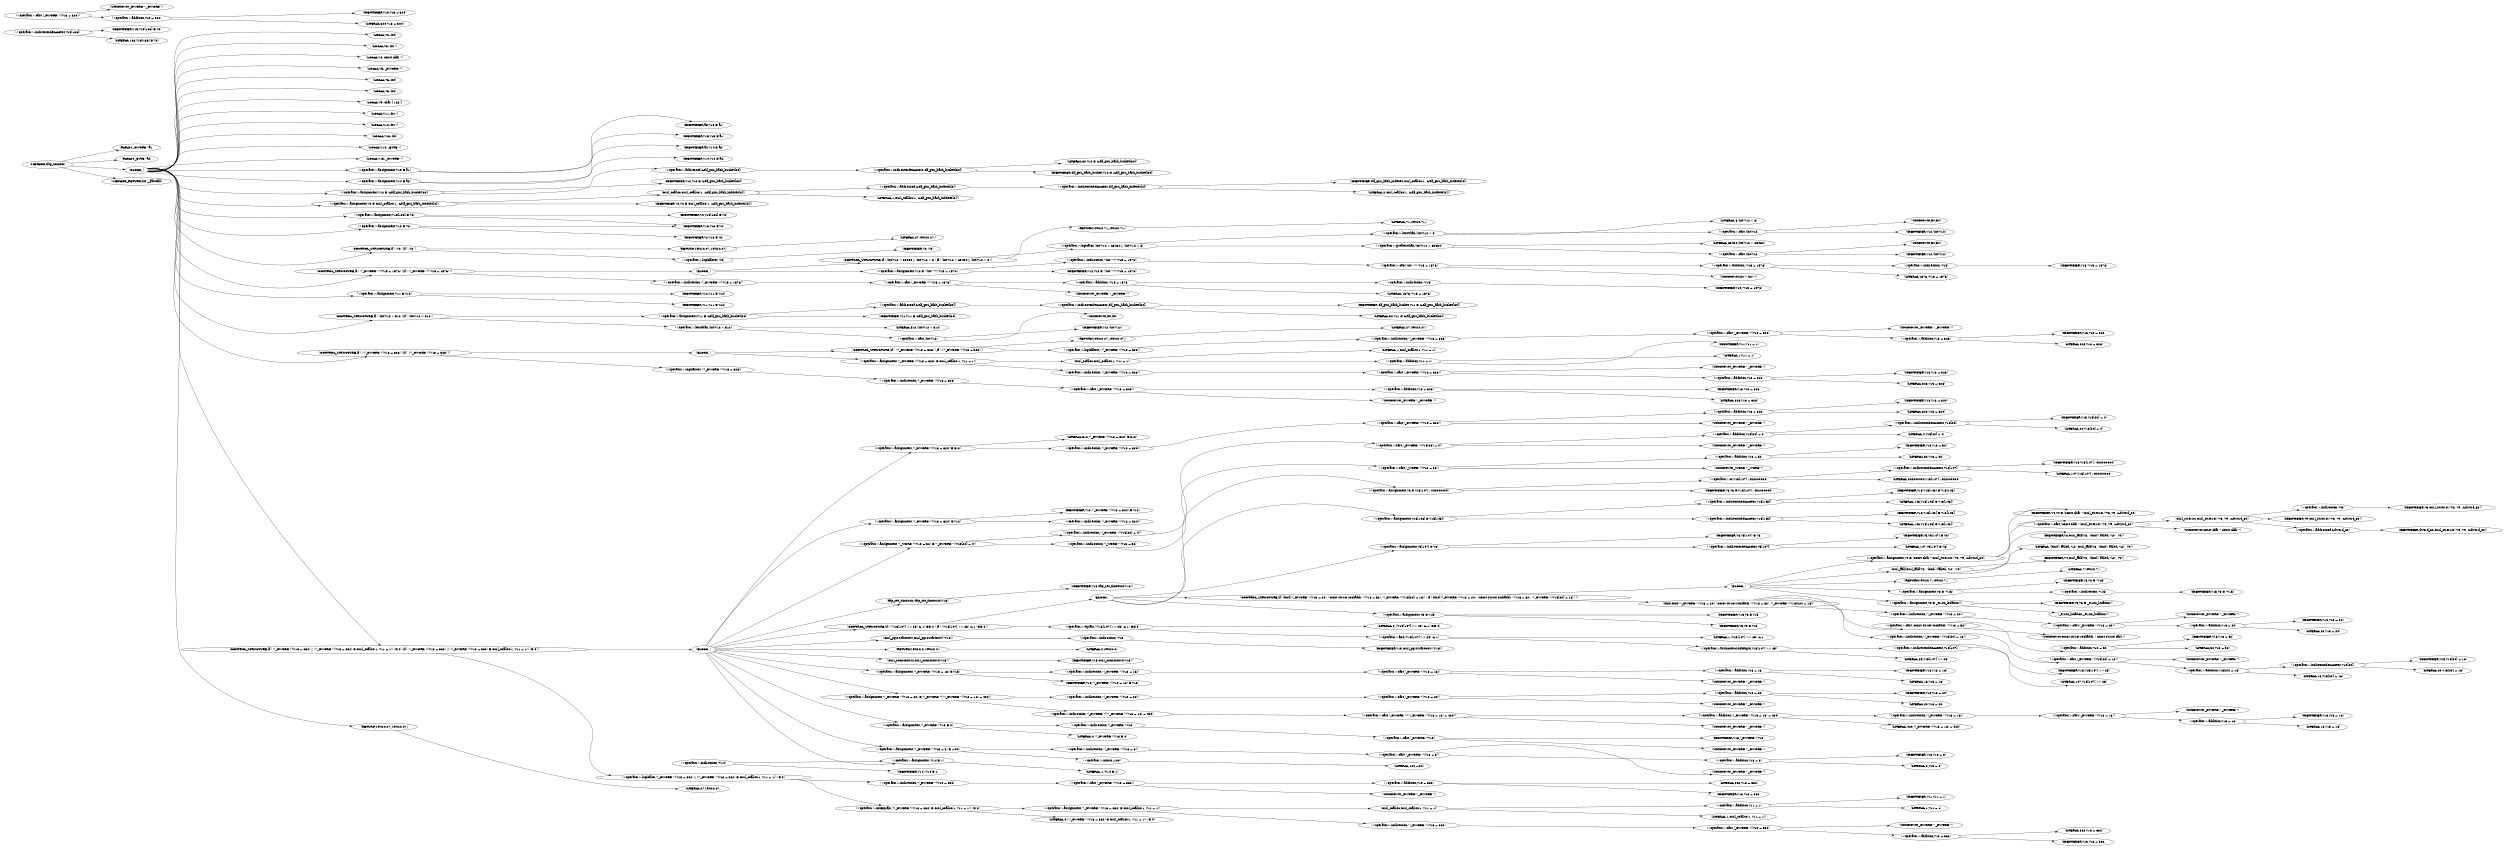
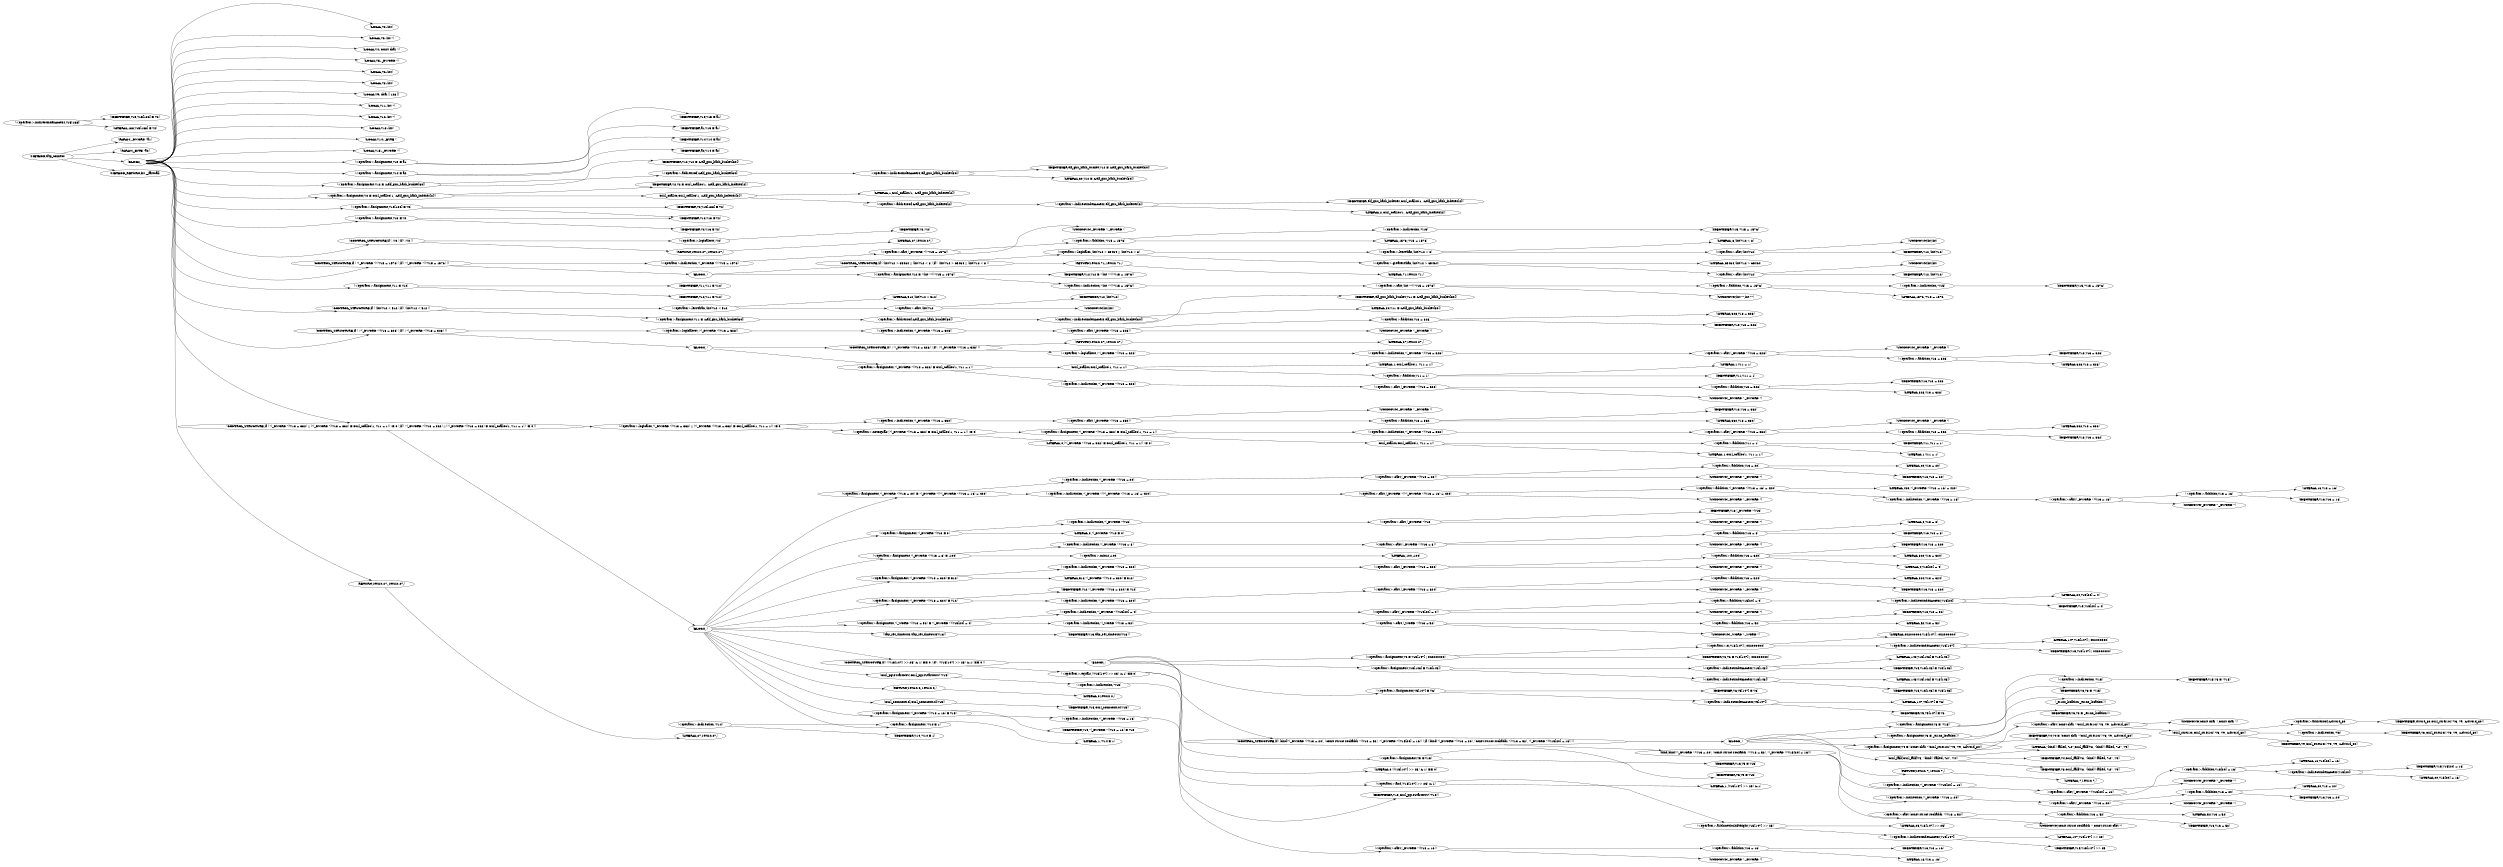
(704, 125) -> (700, 128)
(918, 316) -> none
(1836, 435) -> (1832, 561)
none -> (1254, 595)
